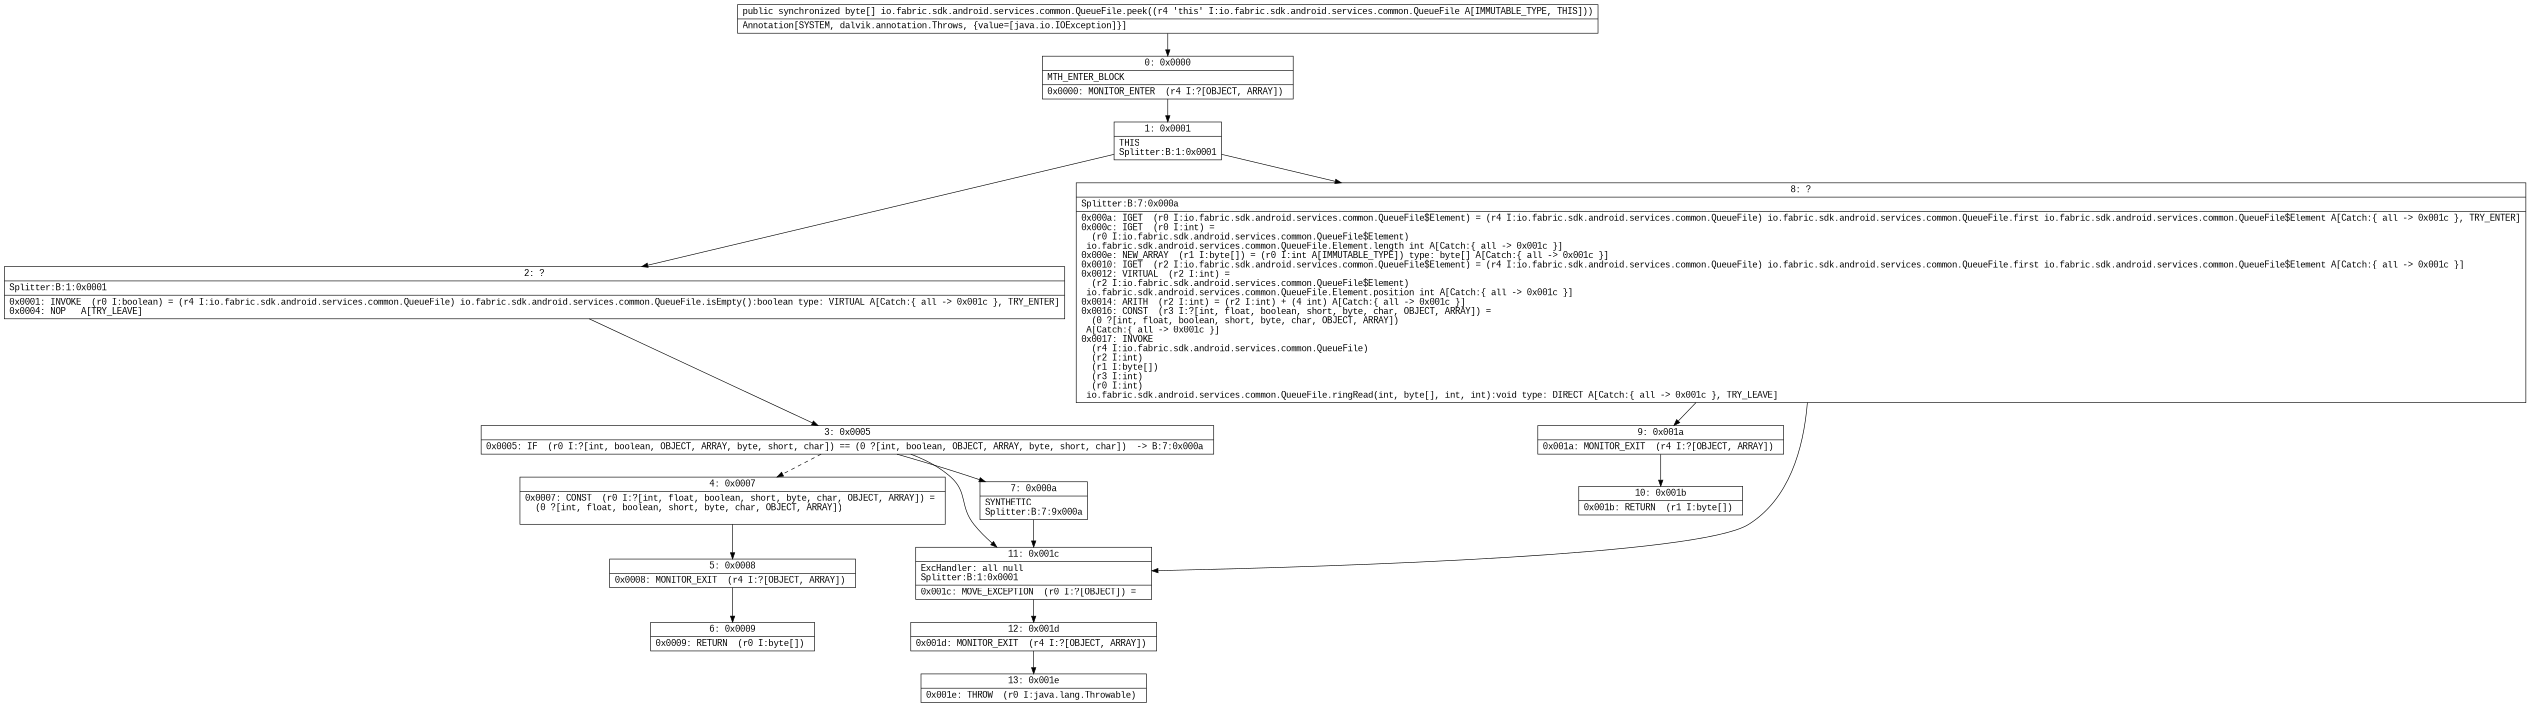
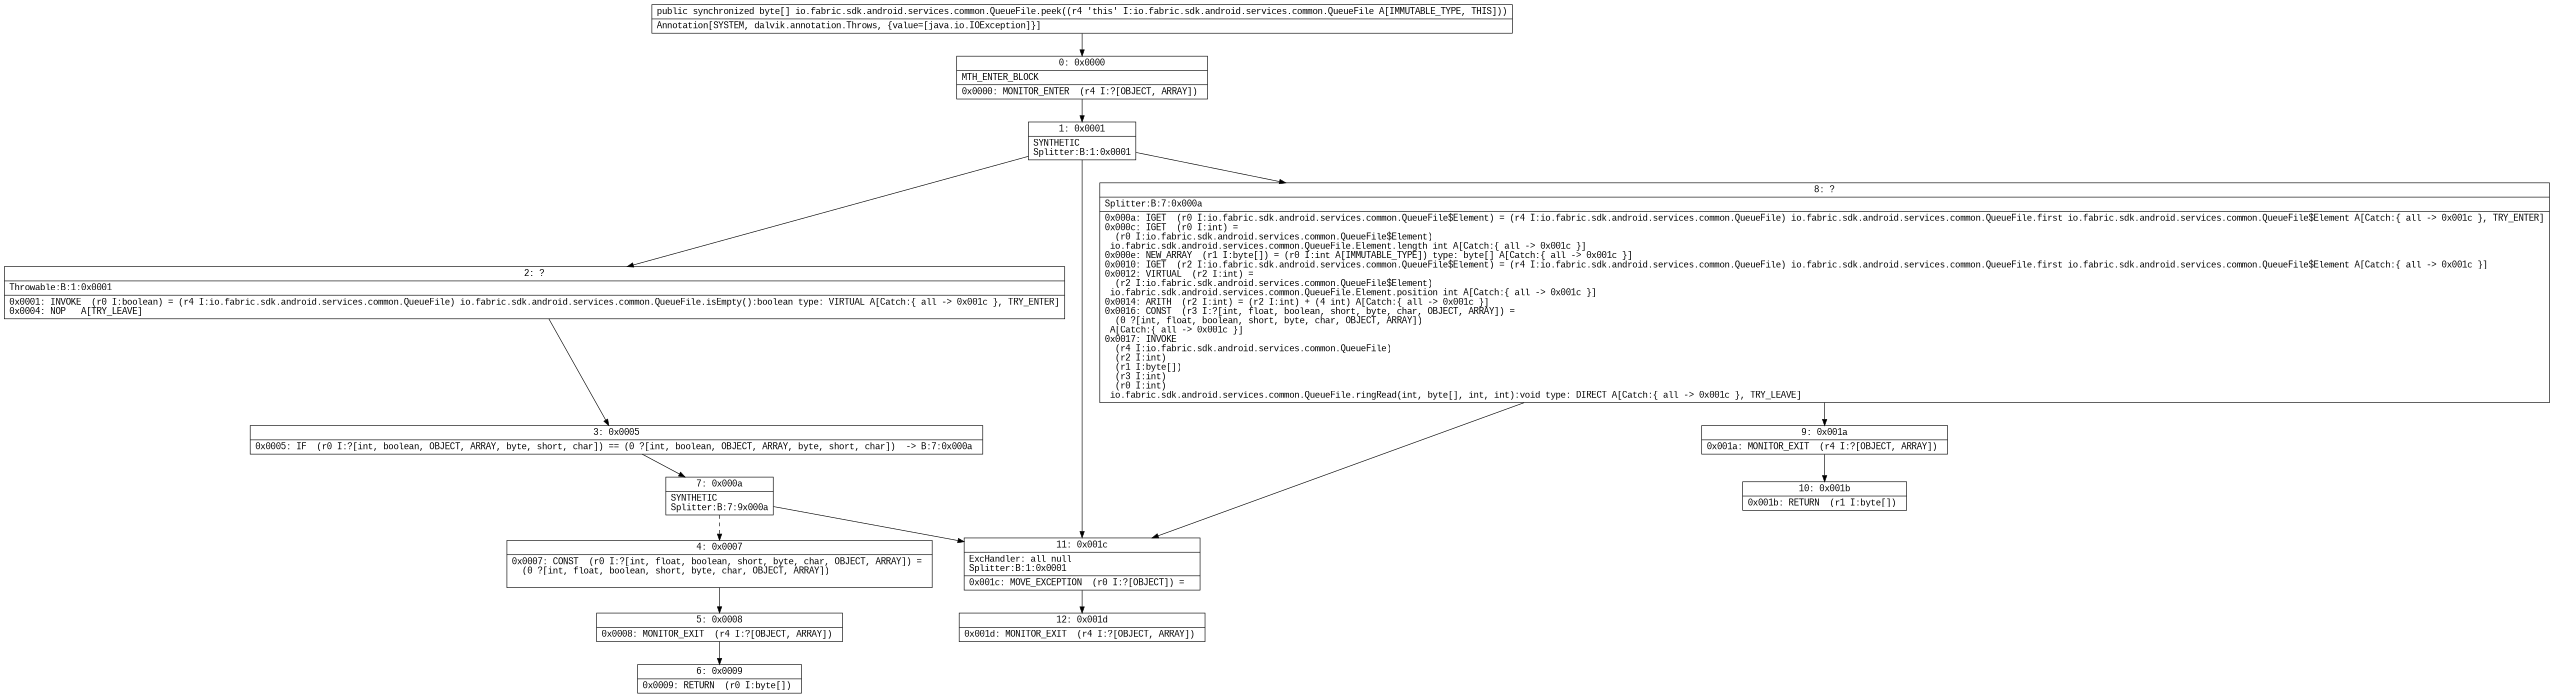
(1130, 143) -> (1057, 143)
(58, 288) -> (61, 288)
(802, 464) -> (720, 525)
(960, 490) -> (1082, 346)
(1034, 688) -> none
